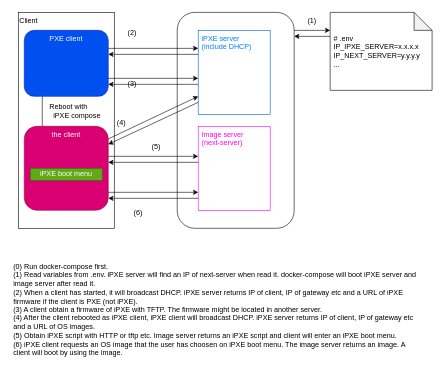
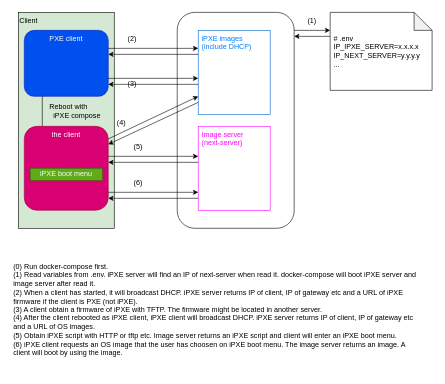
(132, 33) -> (132, 39)
(227, 43) -> (227, 43)
(66, 120) -> (66, 120)
(156, 147) -> (138, 147)
(138, 213) -> (138, 183)
